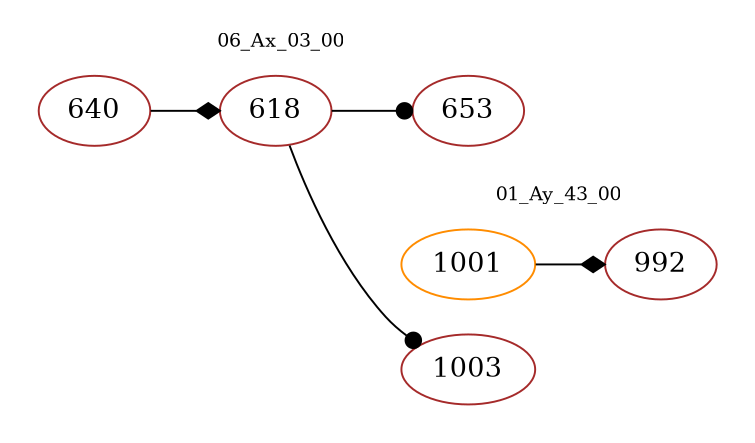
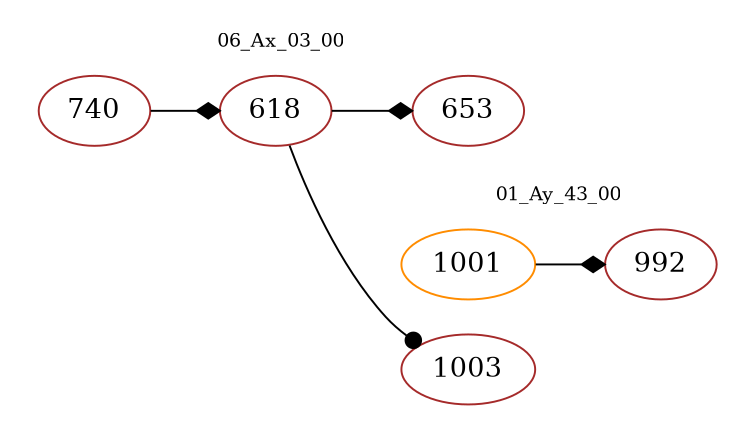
(94, 111) -> (94, 111)
(364, 111) -> (360, 111)
